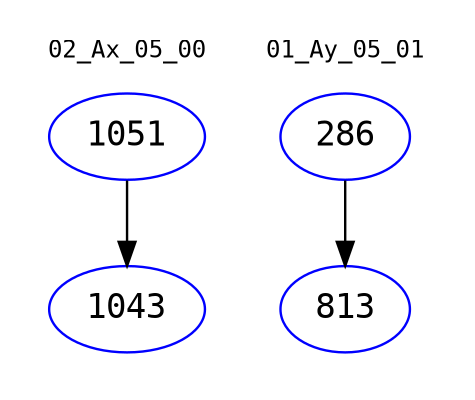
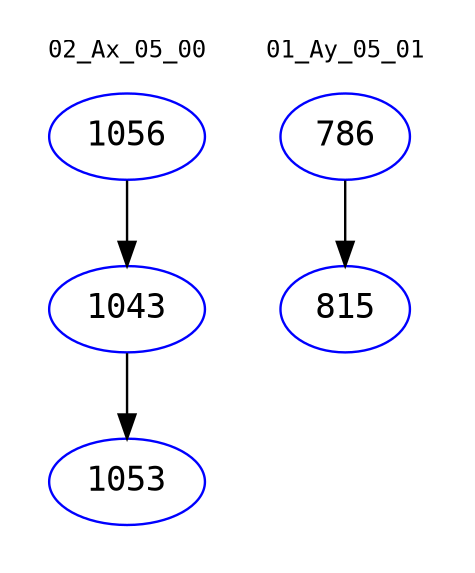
(127, 137) -> (127, 137)
(345, 137) -> (345, 137)
(345, 309) -> (345, 309)
none -> (127, 482)
